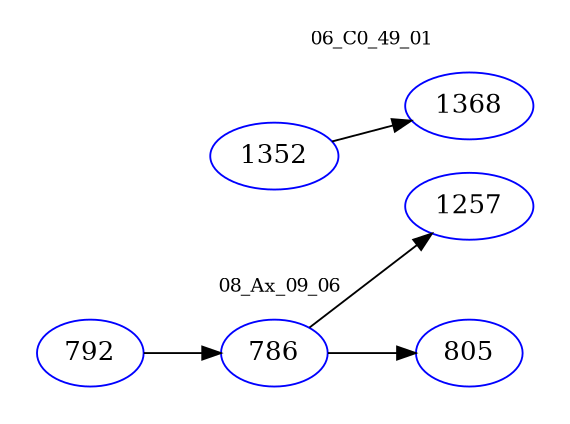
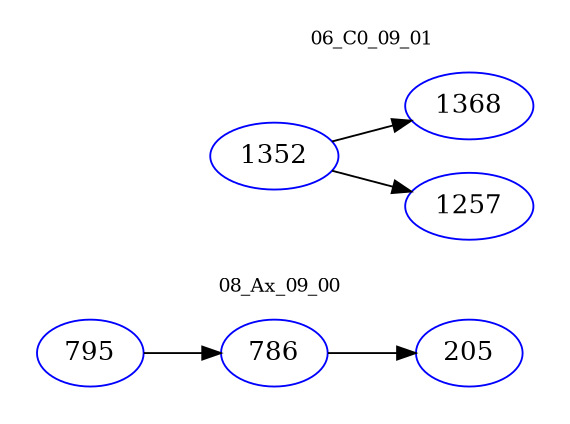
(372, 40) -> (372, 40)
(363, 286) -> (363, 179)
(280, 287) -> (280, 287)
(90, 353) -> (90, 353)
(469, 353) -> (469, 353)
